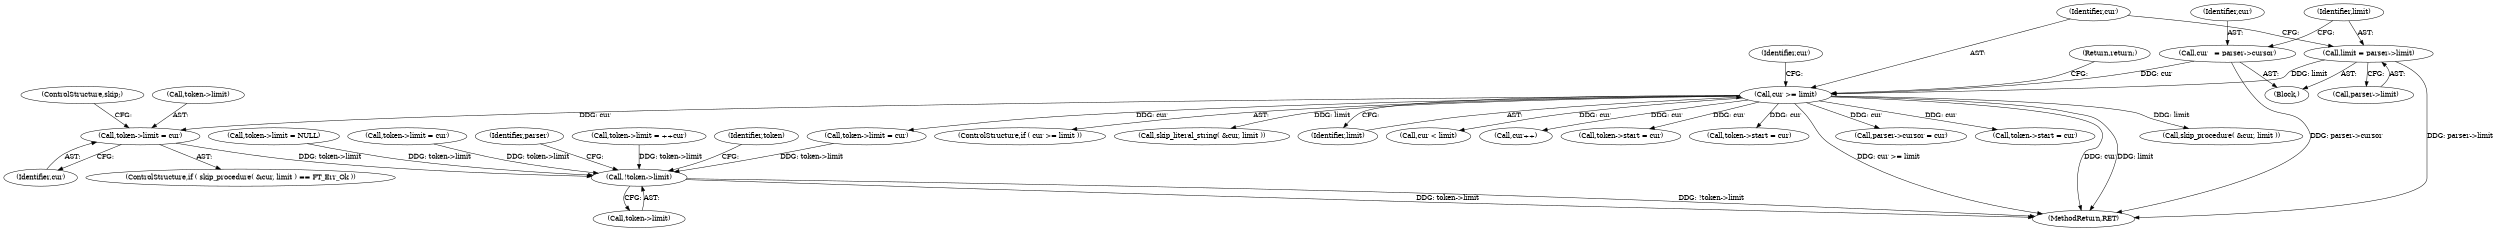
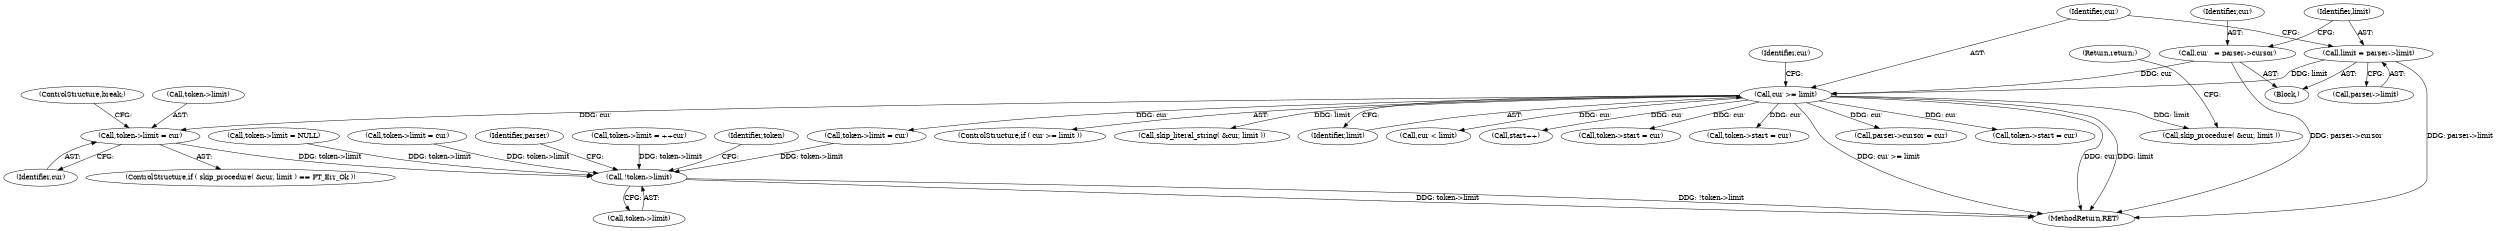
(2032, 81) -> (2186, 80)
(82, 95) -> (82, 95)
(1516, 136) -> (1516, 136)
